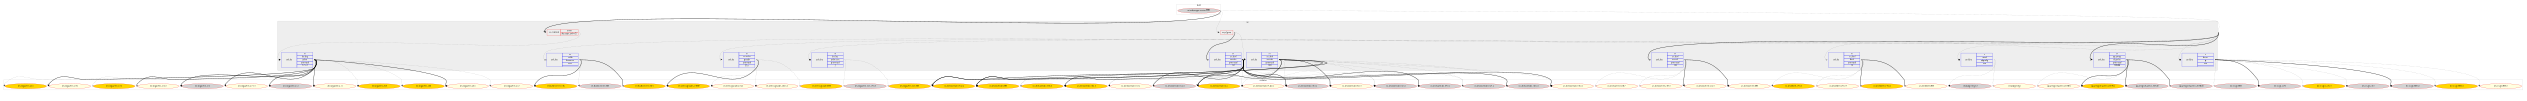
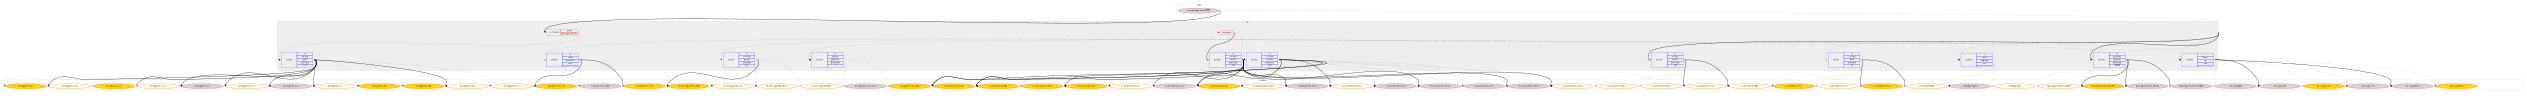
(821, 86) -> (821, 86)
(2501, 86) -> none
